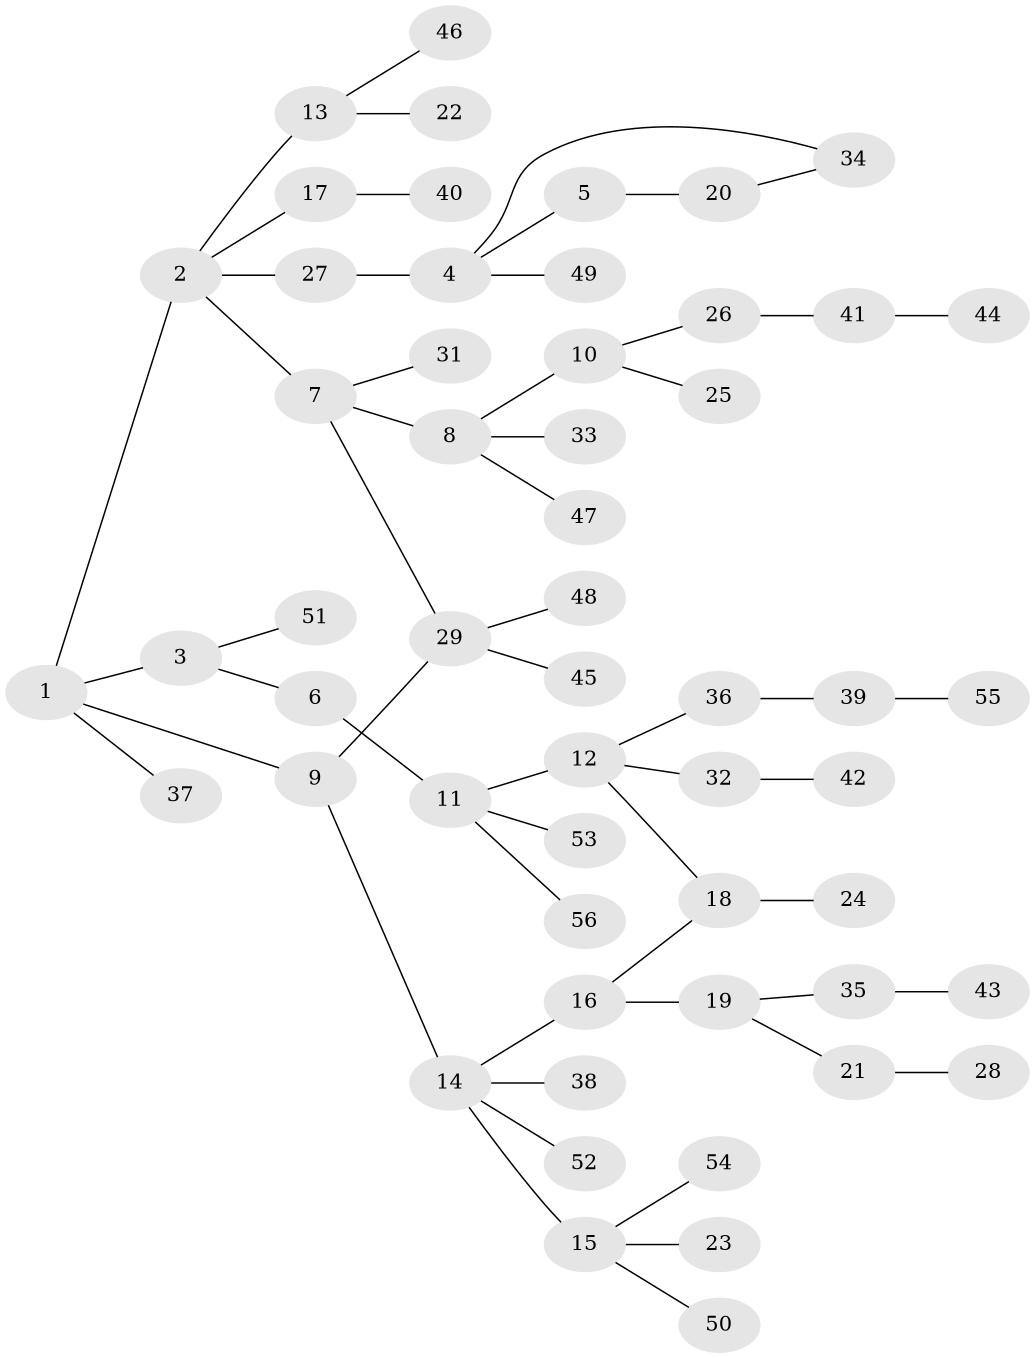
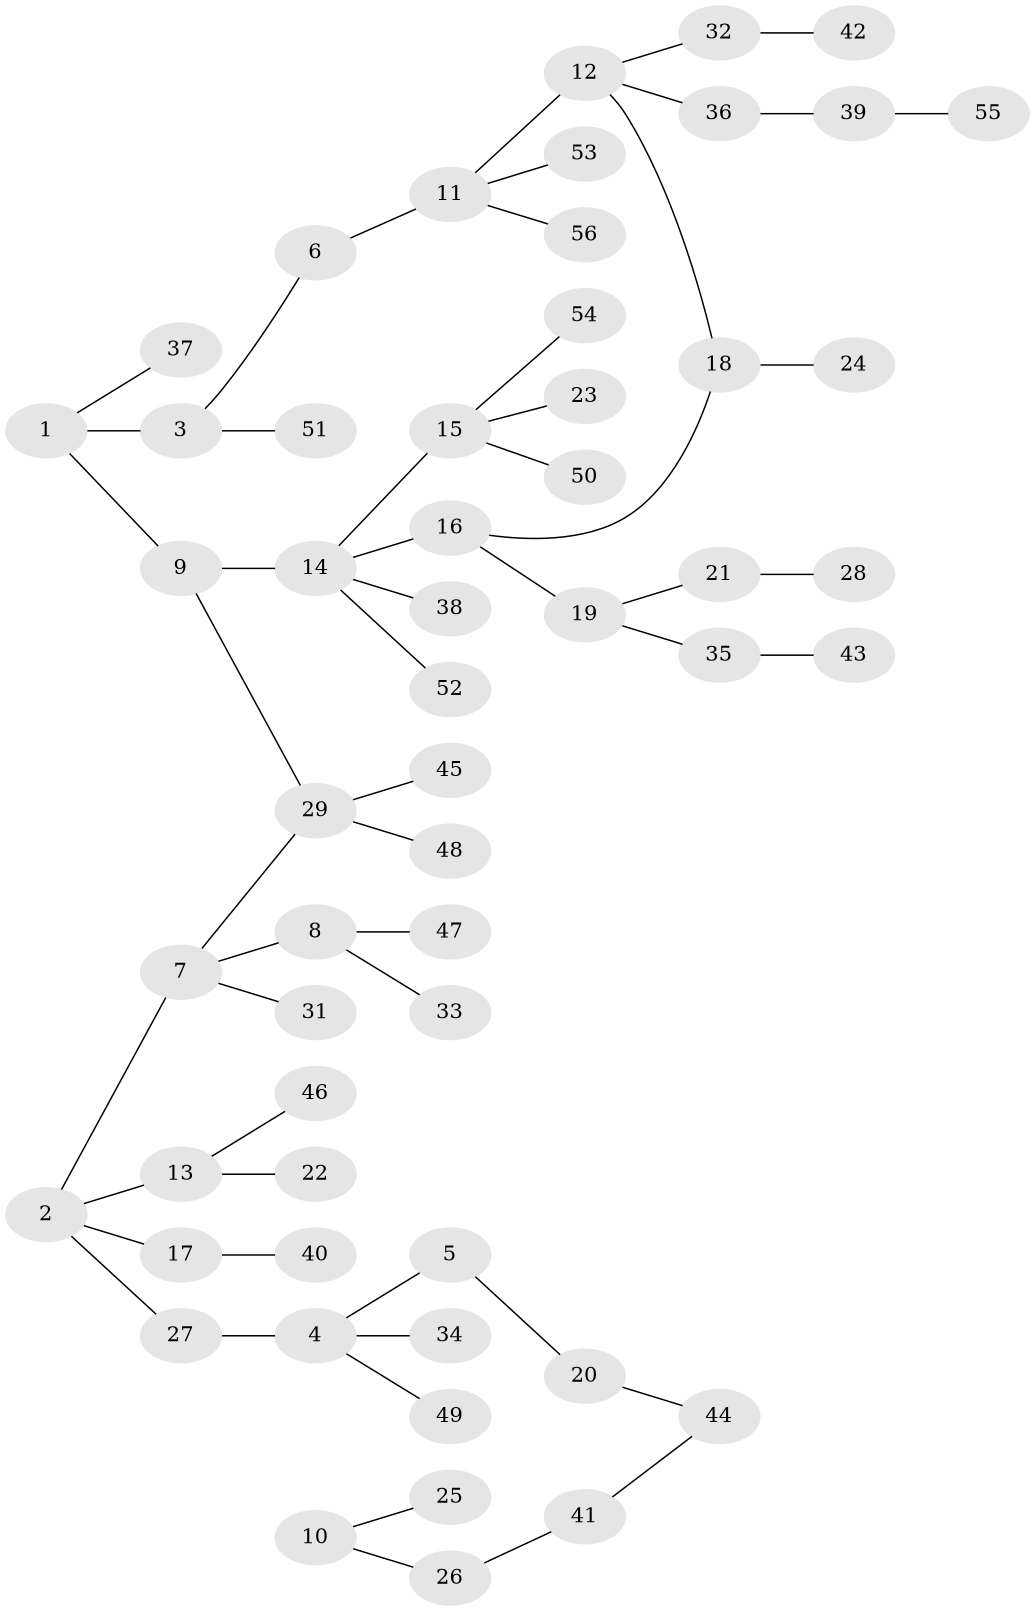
(787, 177) -> (652, 1396)
(518, 396) -> none
(114, 484) -> none
